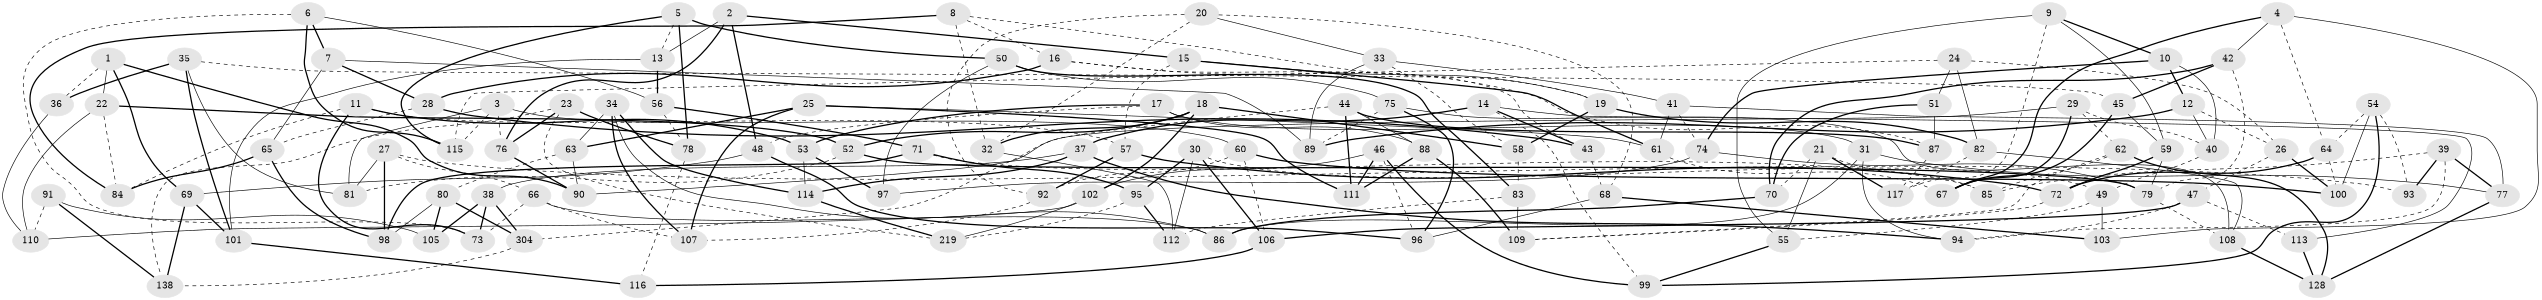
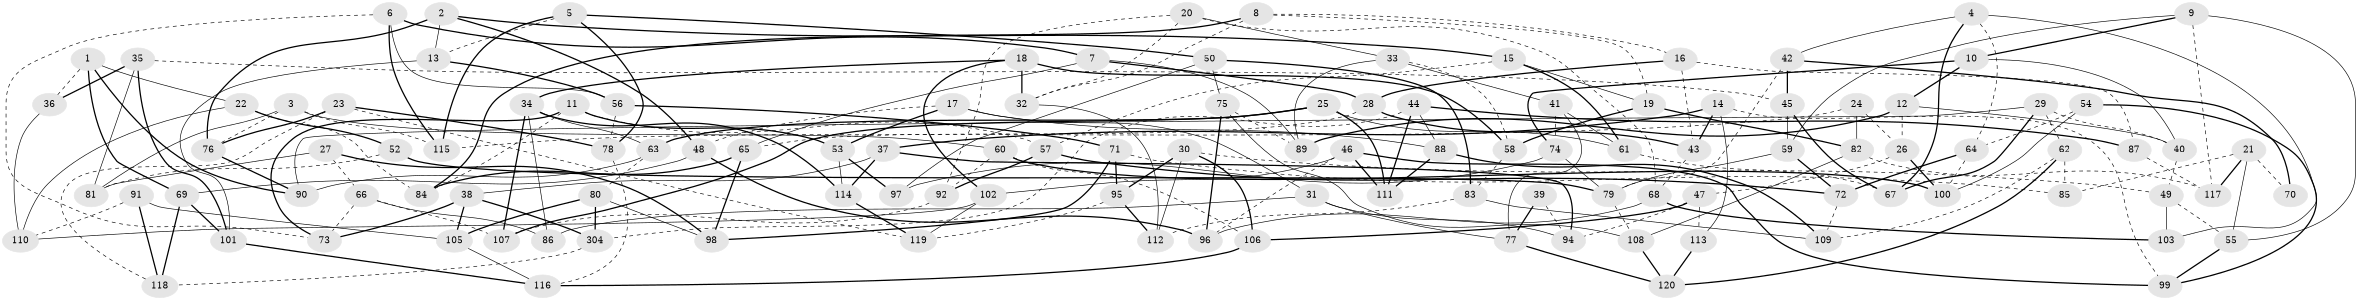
(1934, 105) -> none
(1003, 132) -> (795, 68)
(2215, 169) -> none
(2409, 195) -> none
(1506, 211) -> none
(948, 241) -> (918, 241)
none -> (492, 261)
(165, 286) -> (160, 286)
(2317, 286) -> (1667, 286)
